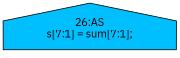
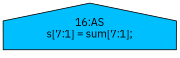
(90, 29) -> (90, 29)
